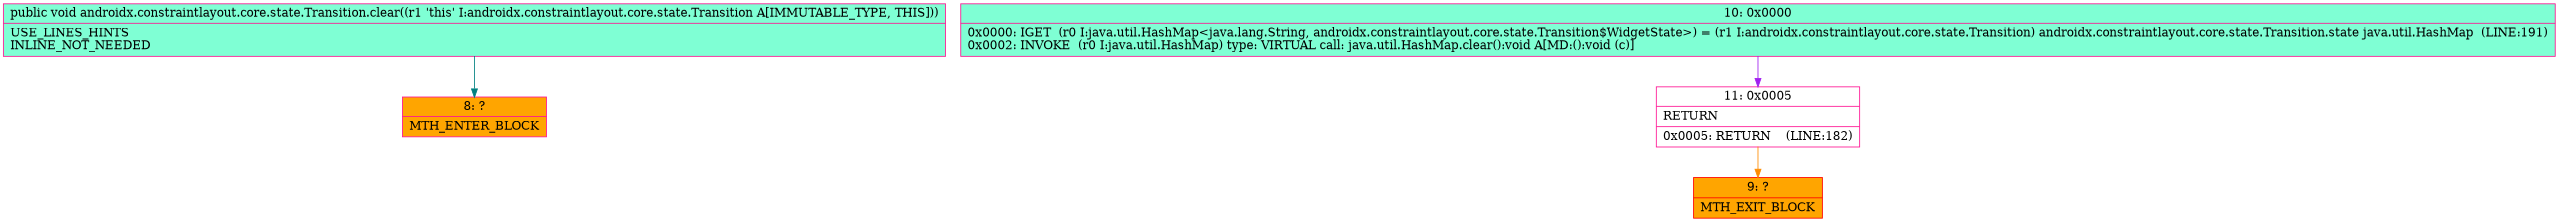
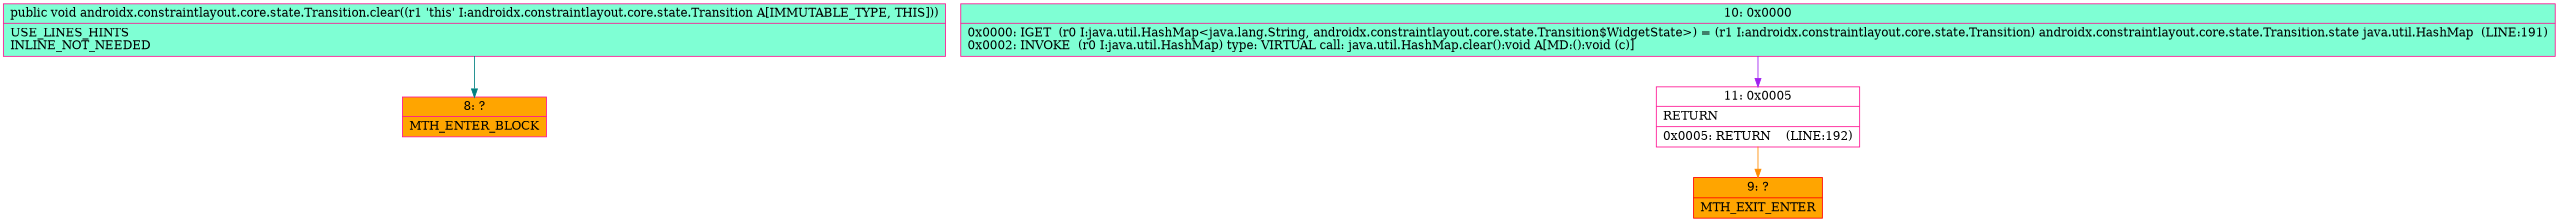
(1758, 136) -> (1758, 136)
(1758, 208) -> (1758, 208)
